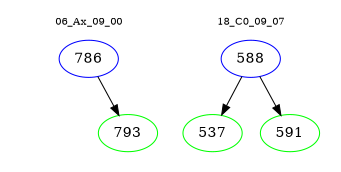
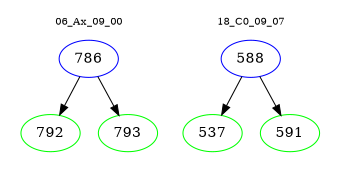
none -> (51, 133)
